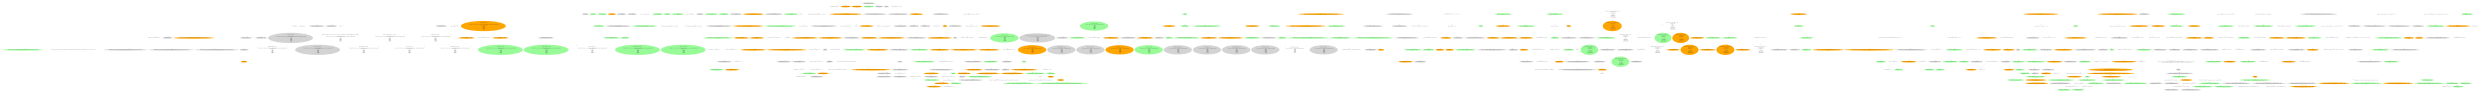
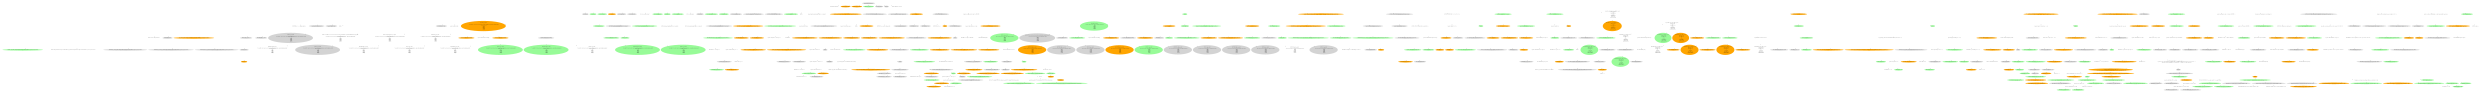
(753, 14) -> (753, 14)
(852, 38) -> (852, 38)
(1940, 70) -> none
